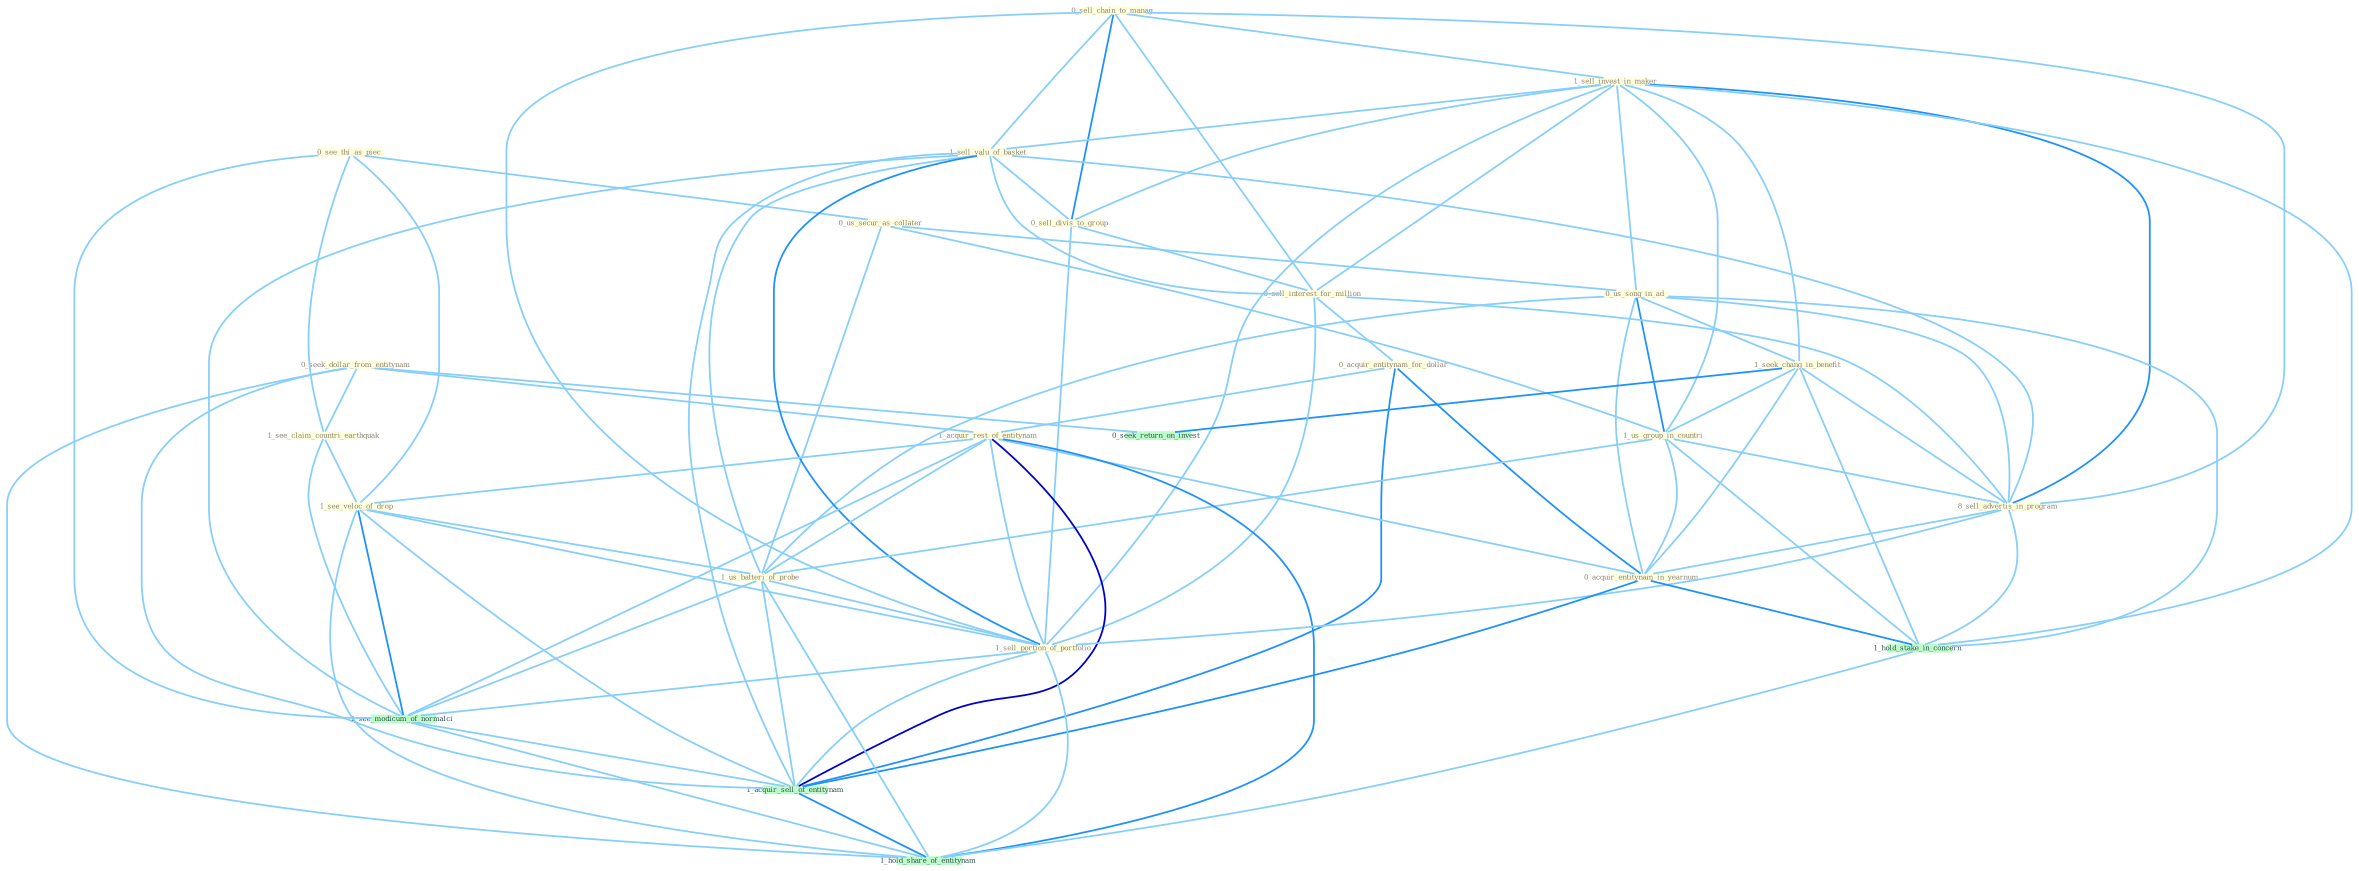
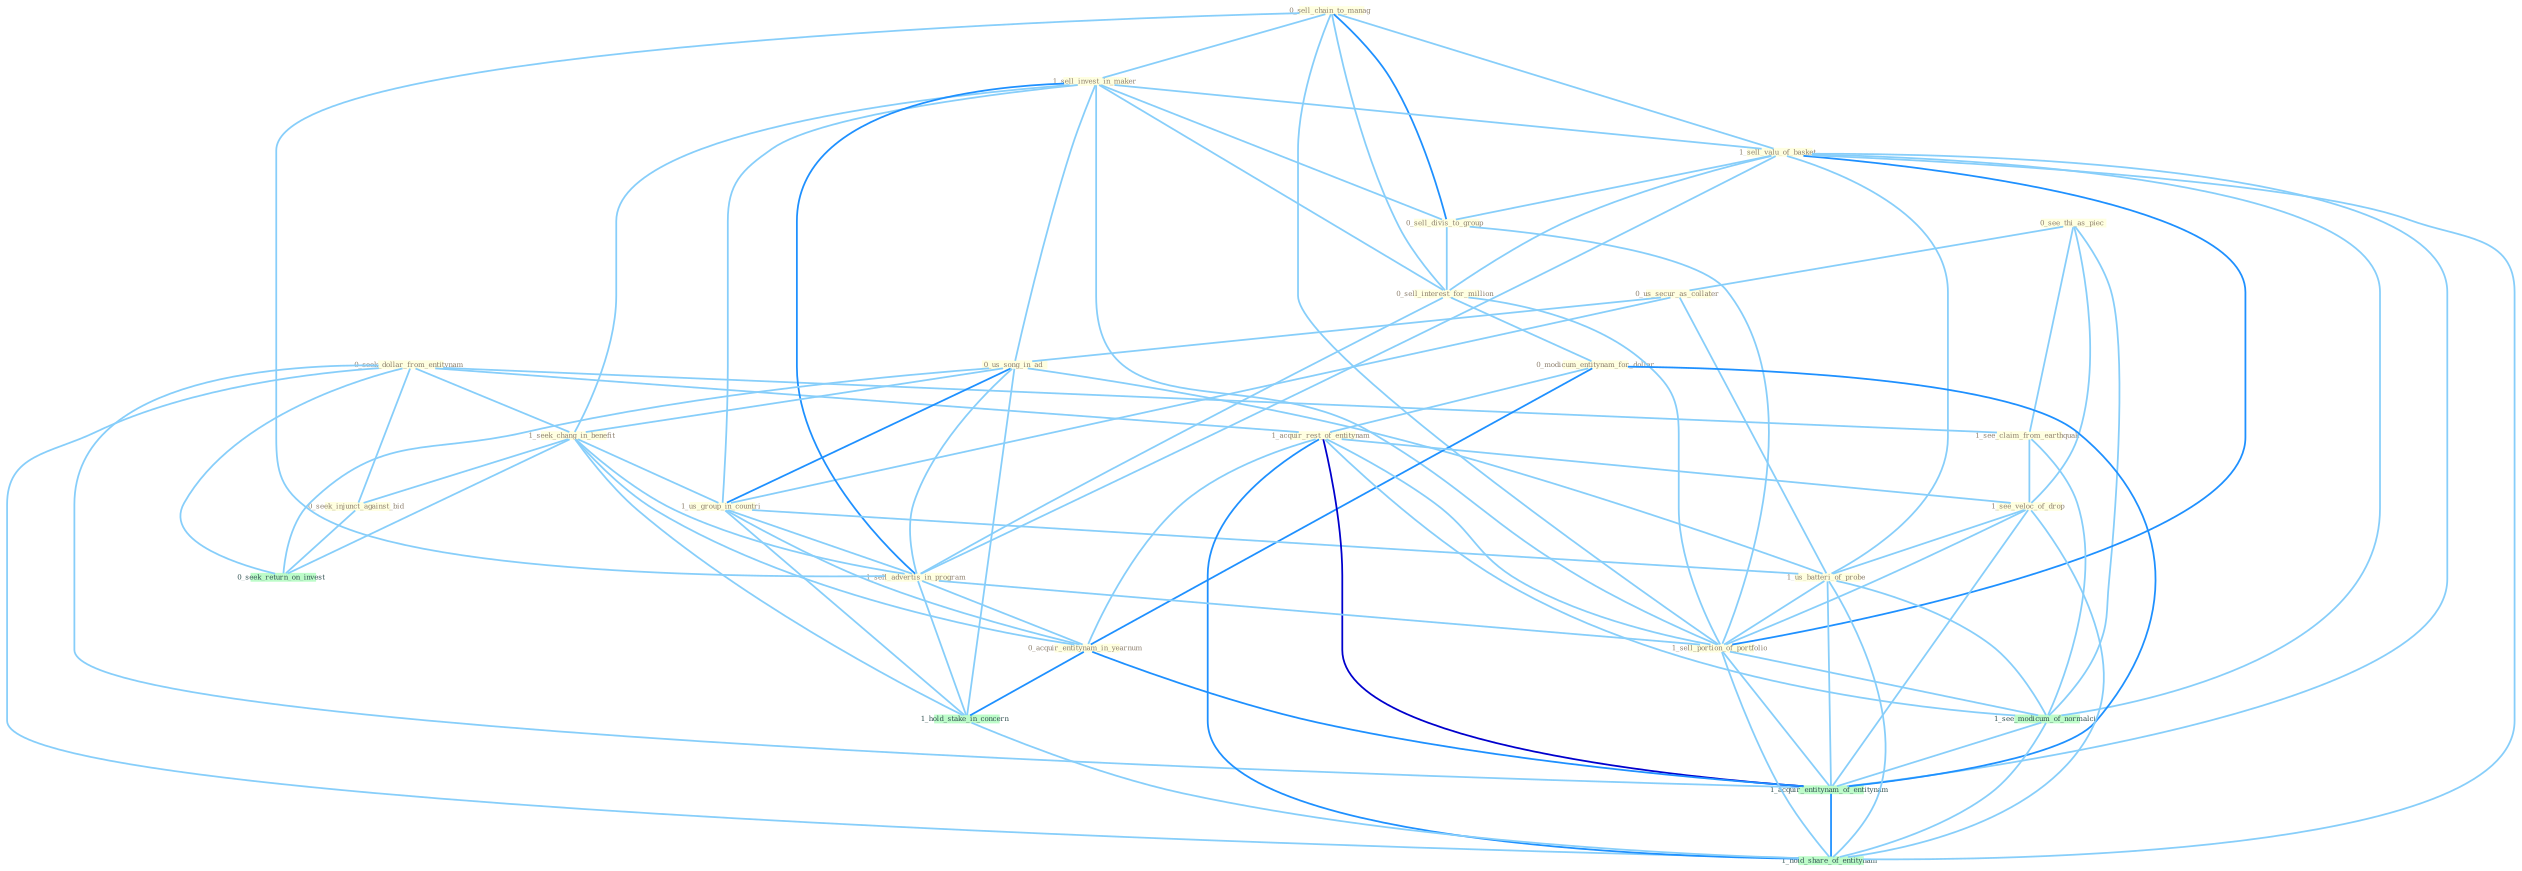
(2331, 249) -> none
(1395, 365) -> (1596, 365)
none -> (492, 400)
(1479, 400) -> (429, 506)
(1616, 429) -> (604, 416)
(324, 436) -> (2029, 436)
none -> (2515, 482)
none -> (358, 506)
(876, 506) -> none
(2008, 506) -> (917, 577)
(381, 613) -> none
(795, 790) -> (1831, 790)
